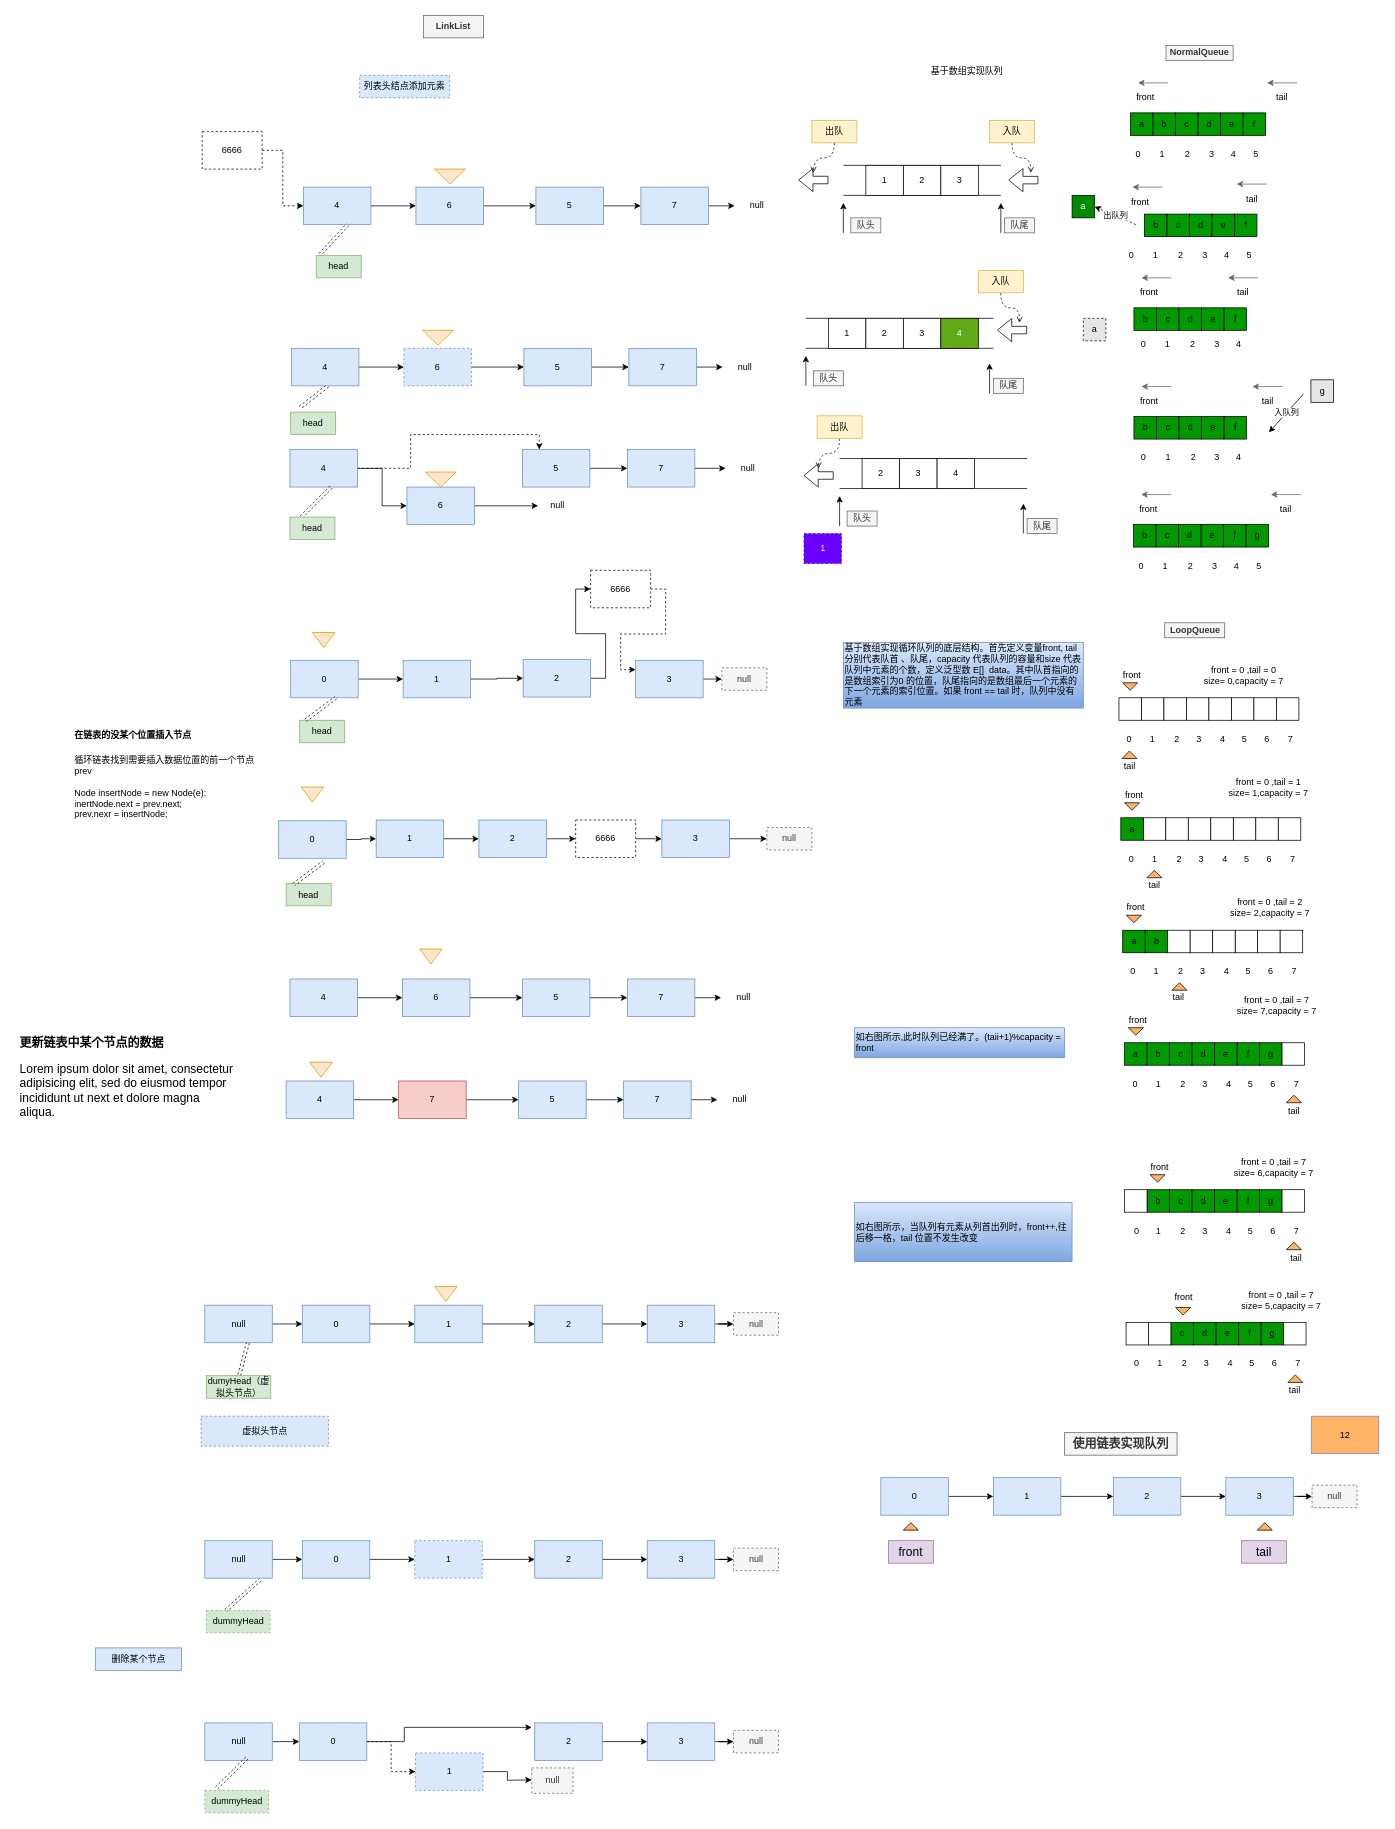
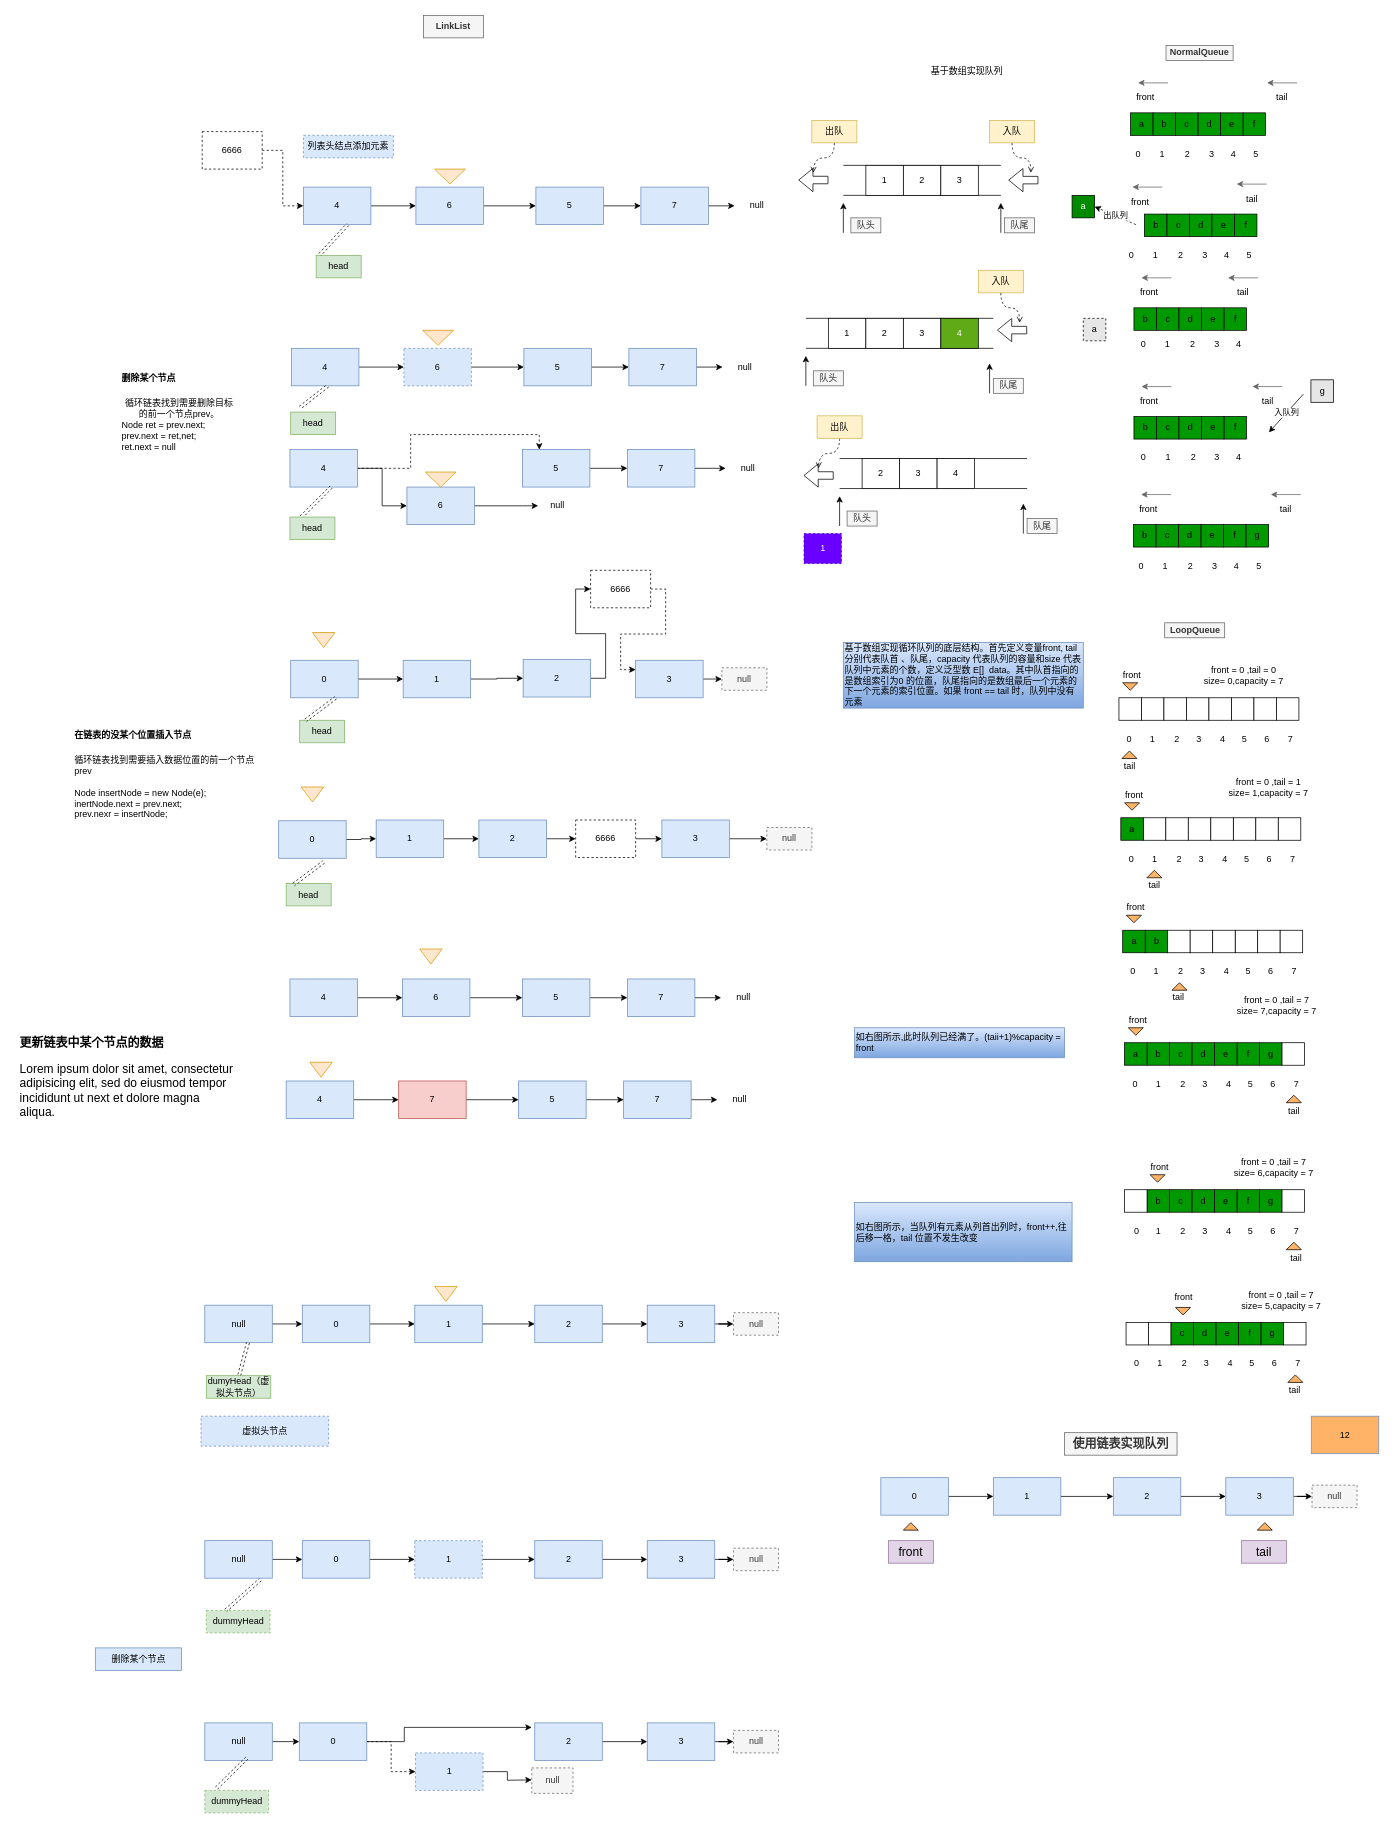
(405, 87) -> (348, 147)
none -> (178, 410)
(1270, 908) -> none
